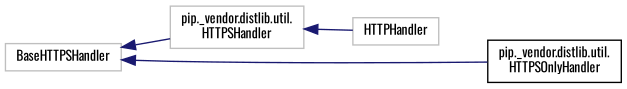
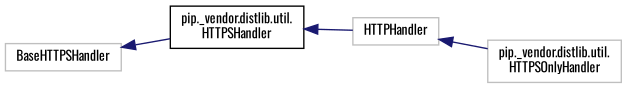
(237, 27) -> (237, 27)
(555, 61) -> (555, 61)
(312, 63) -> (470, 45)
